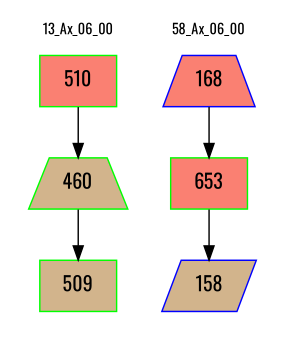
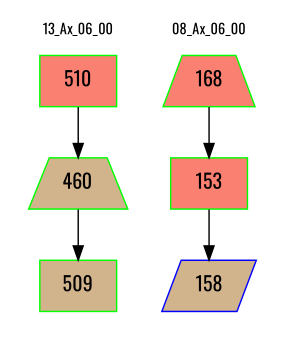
(209, 31) -> (209, 31)
(209, 81) -> (209, 81)
(209, 183) -> (209, 183)
